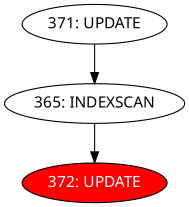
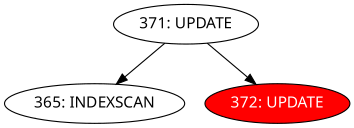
(95, 138) -> (227, 60)
